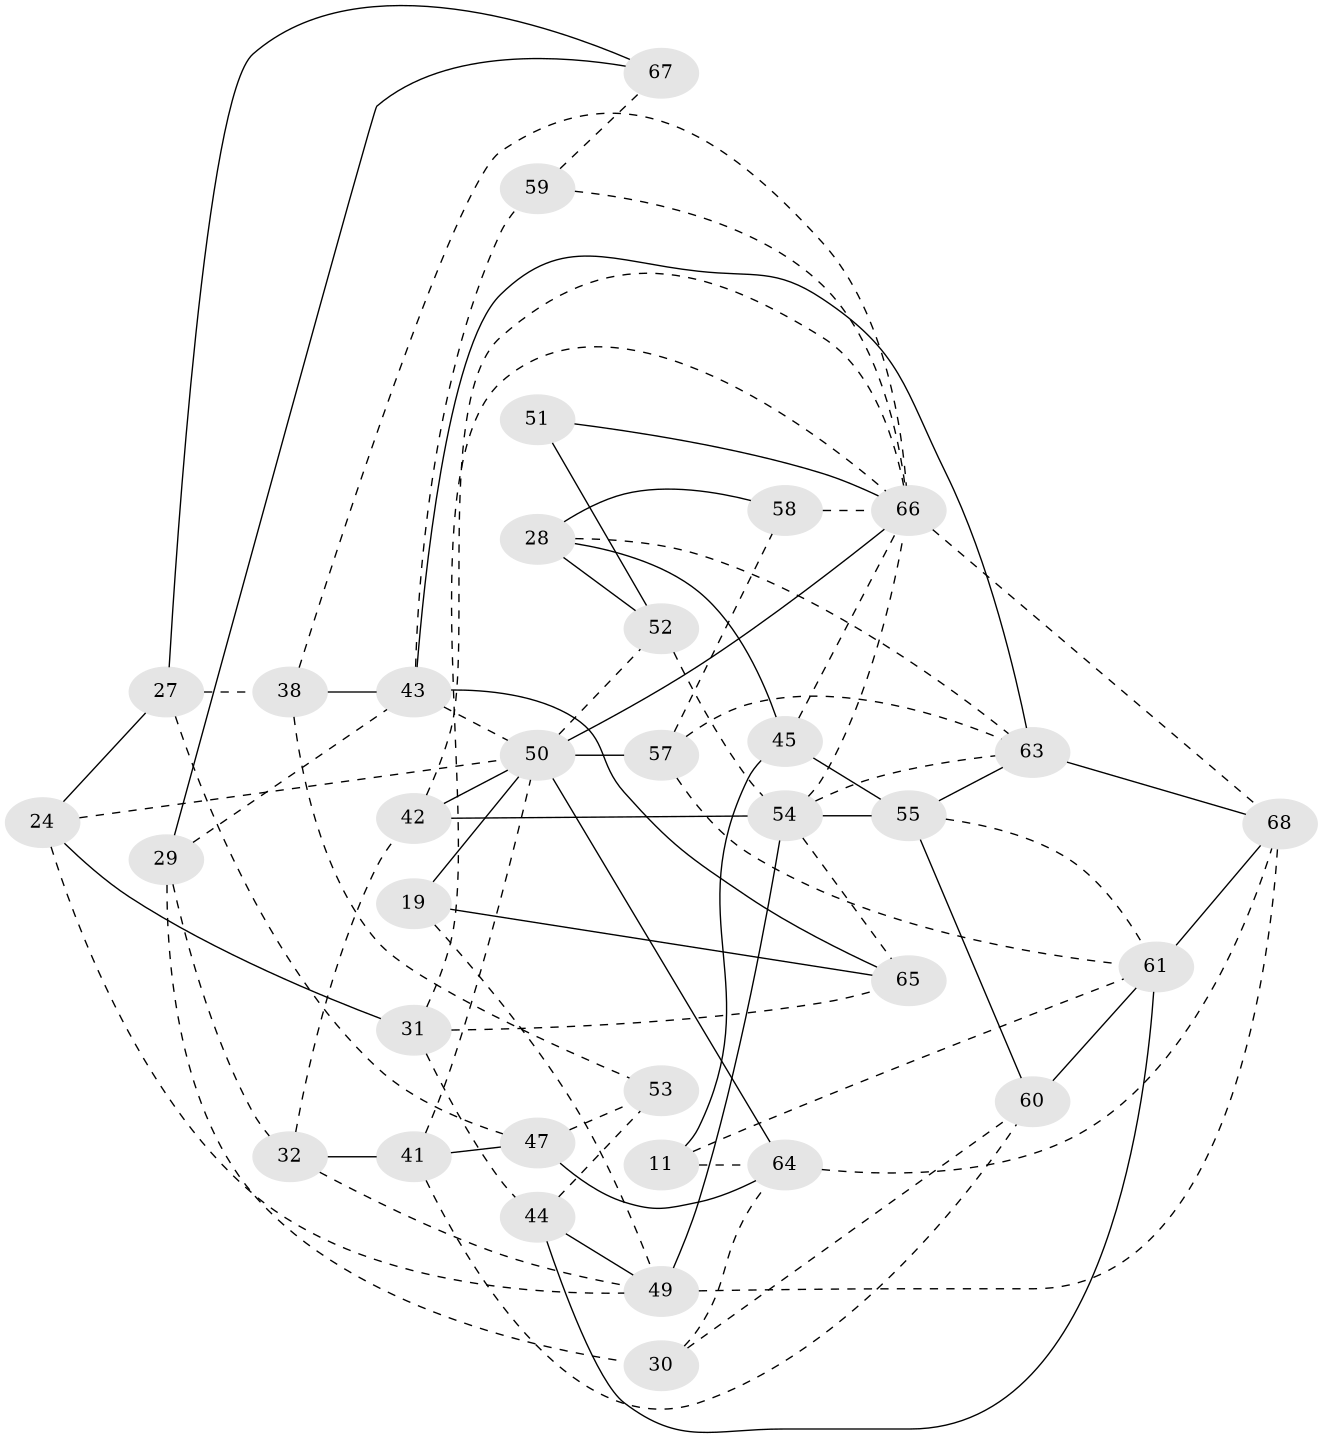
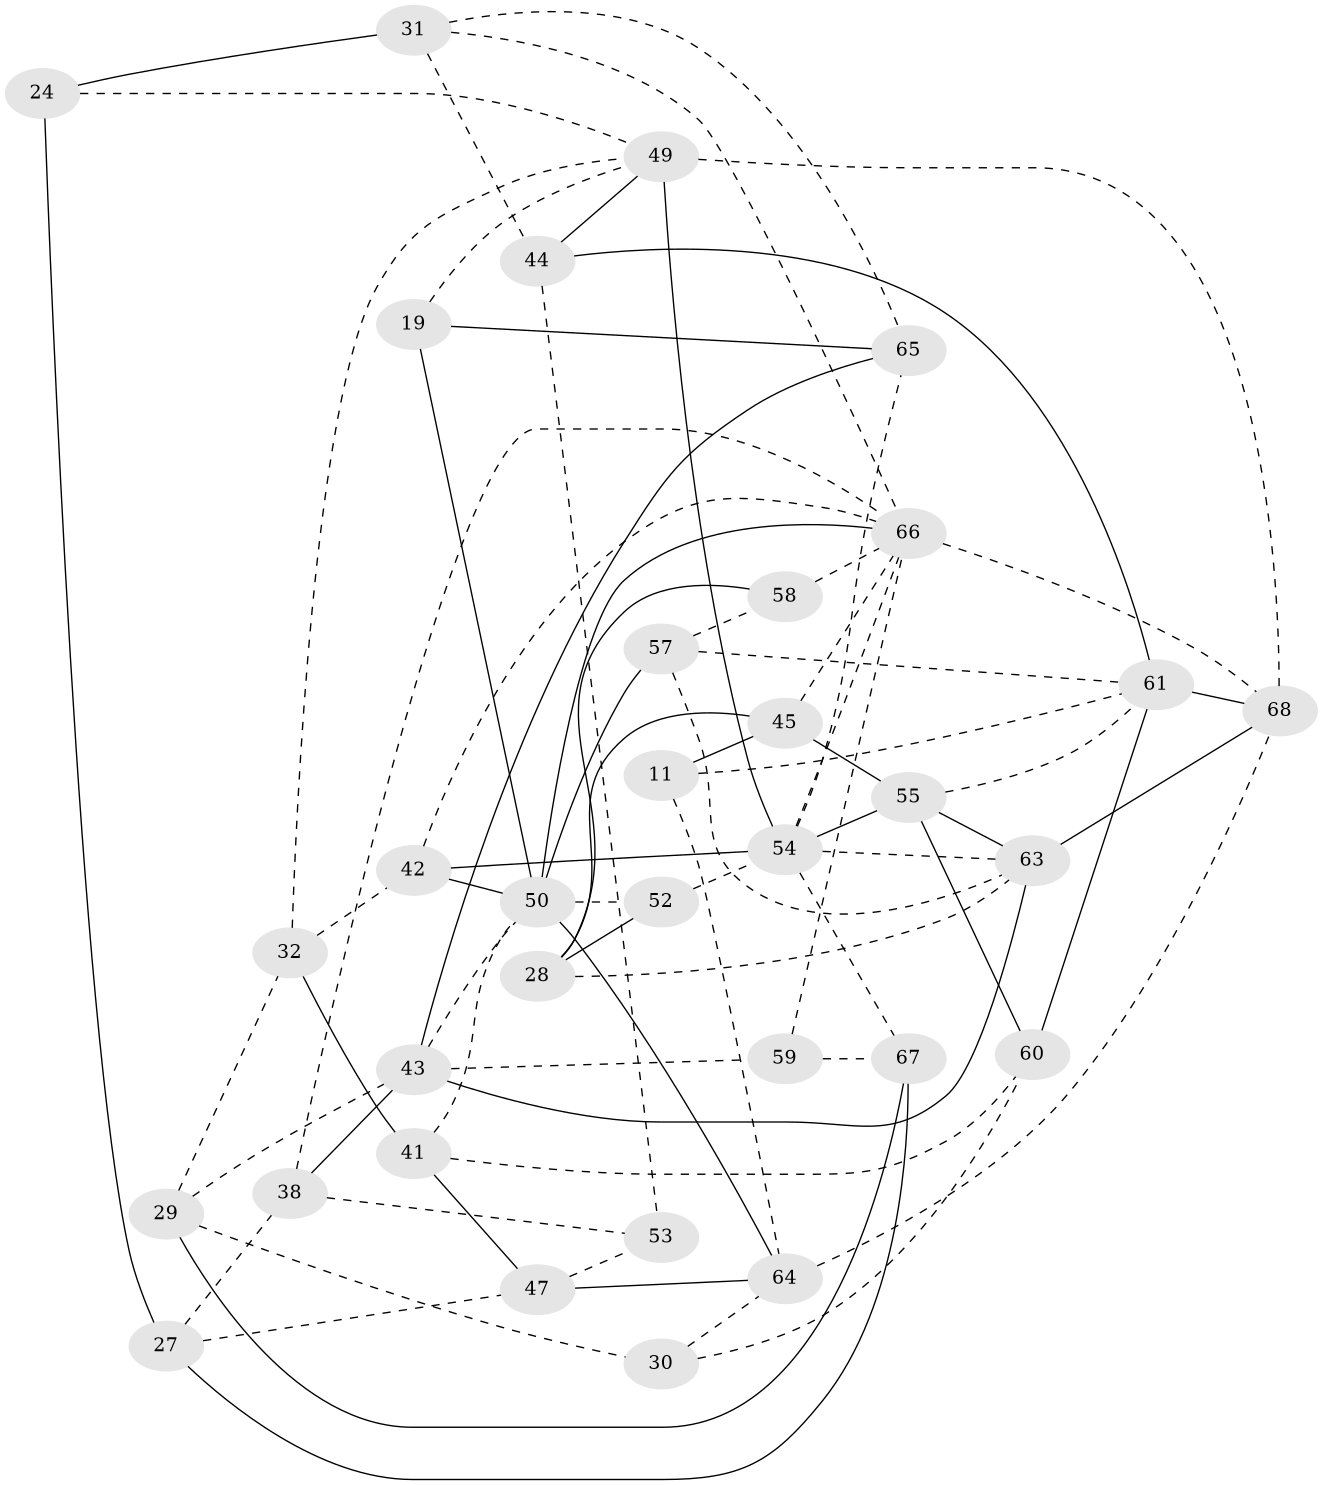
(538, 420) -> none
(290, 789) -> none
none -> (849, 958)
